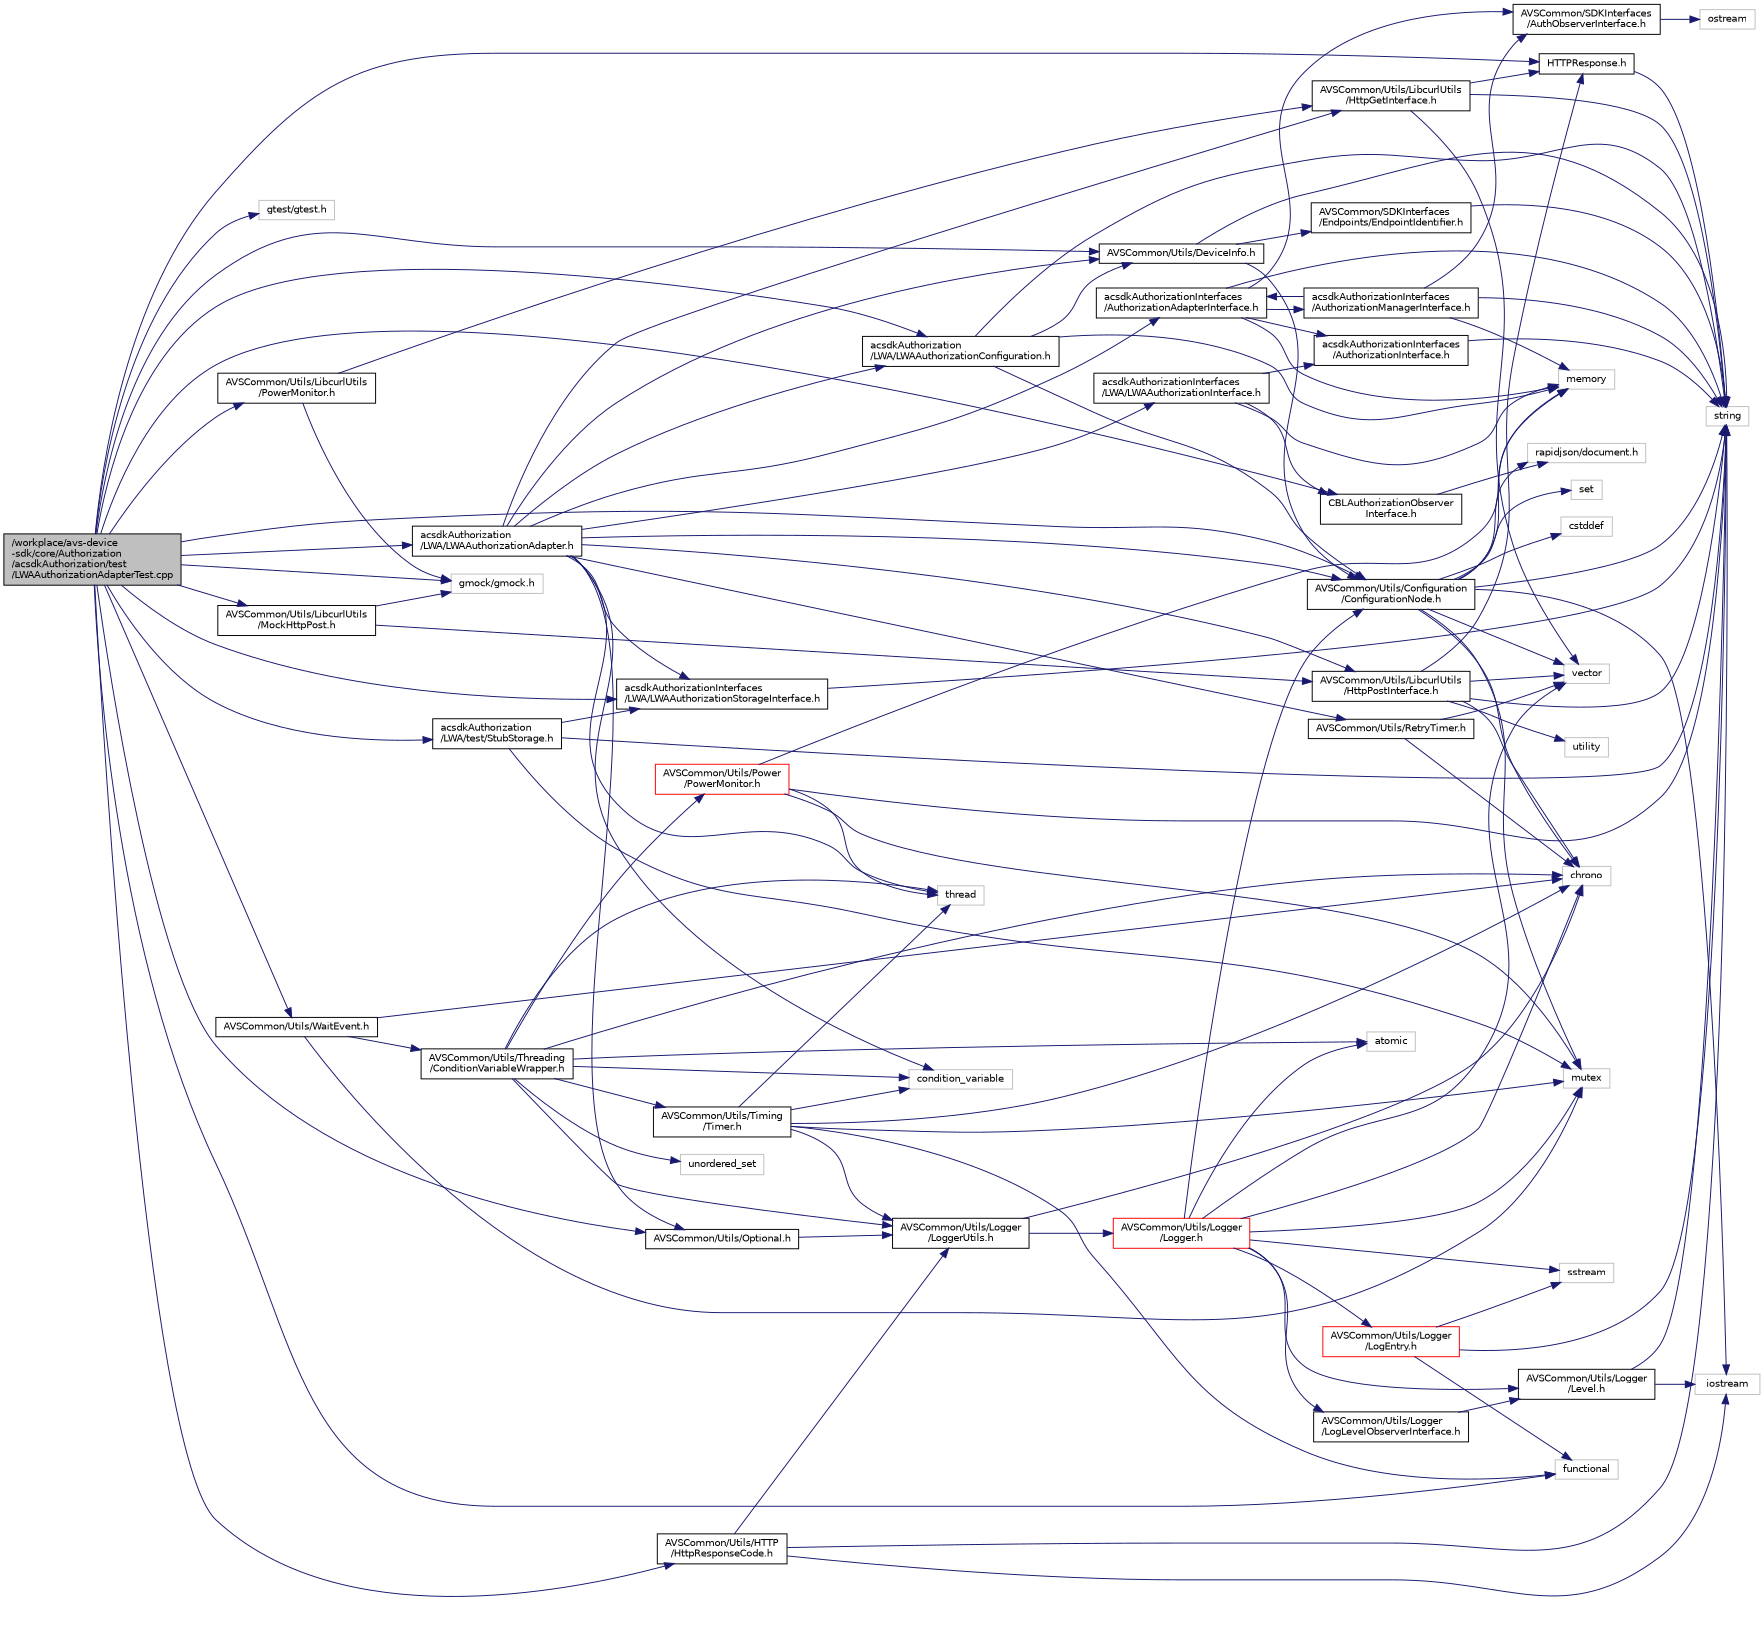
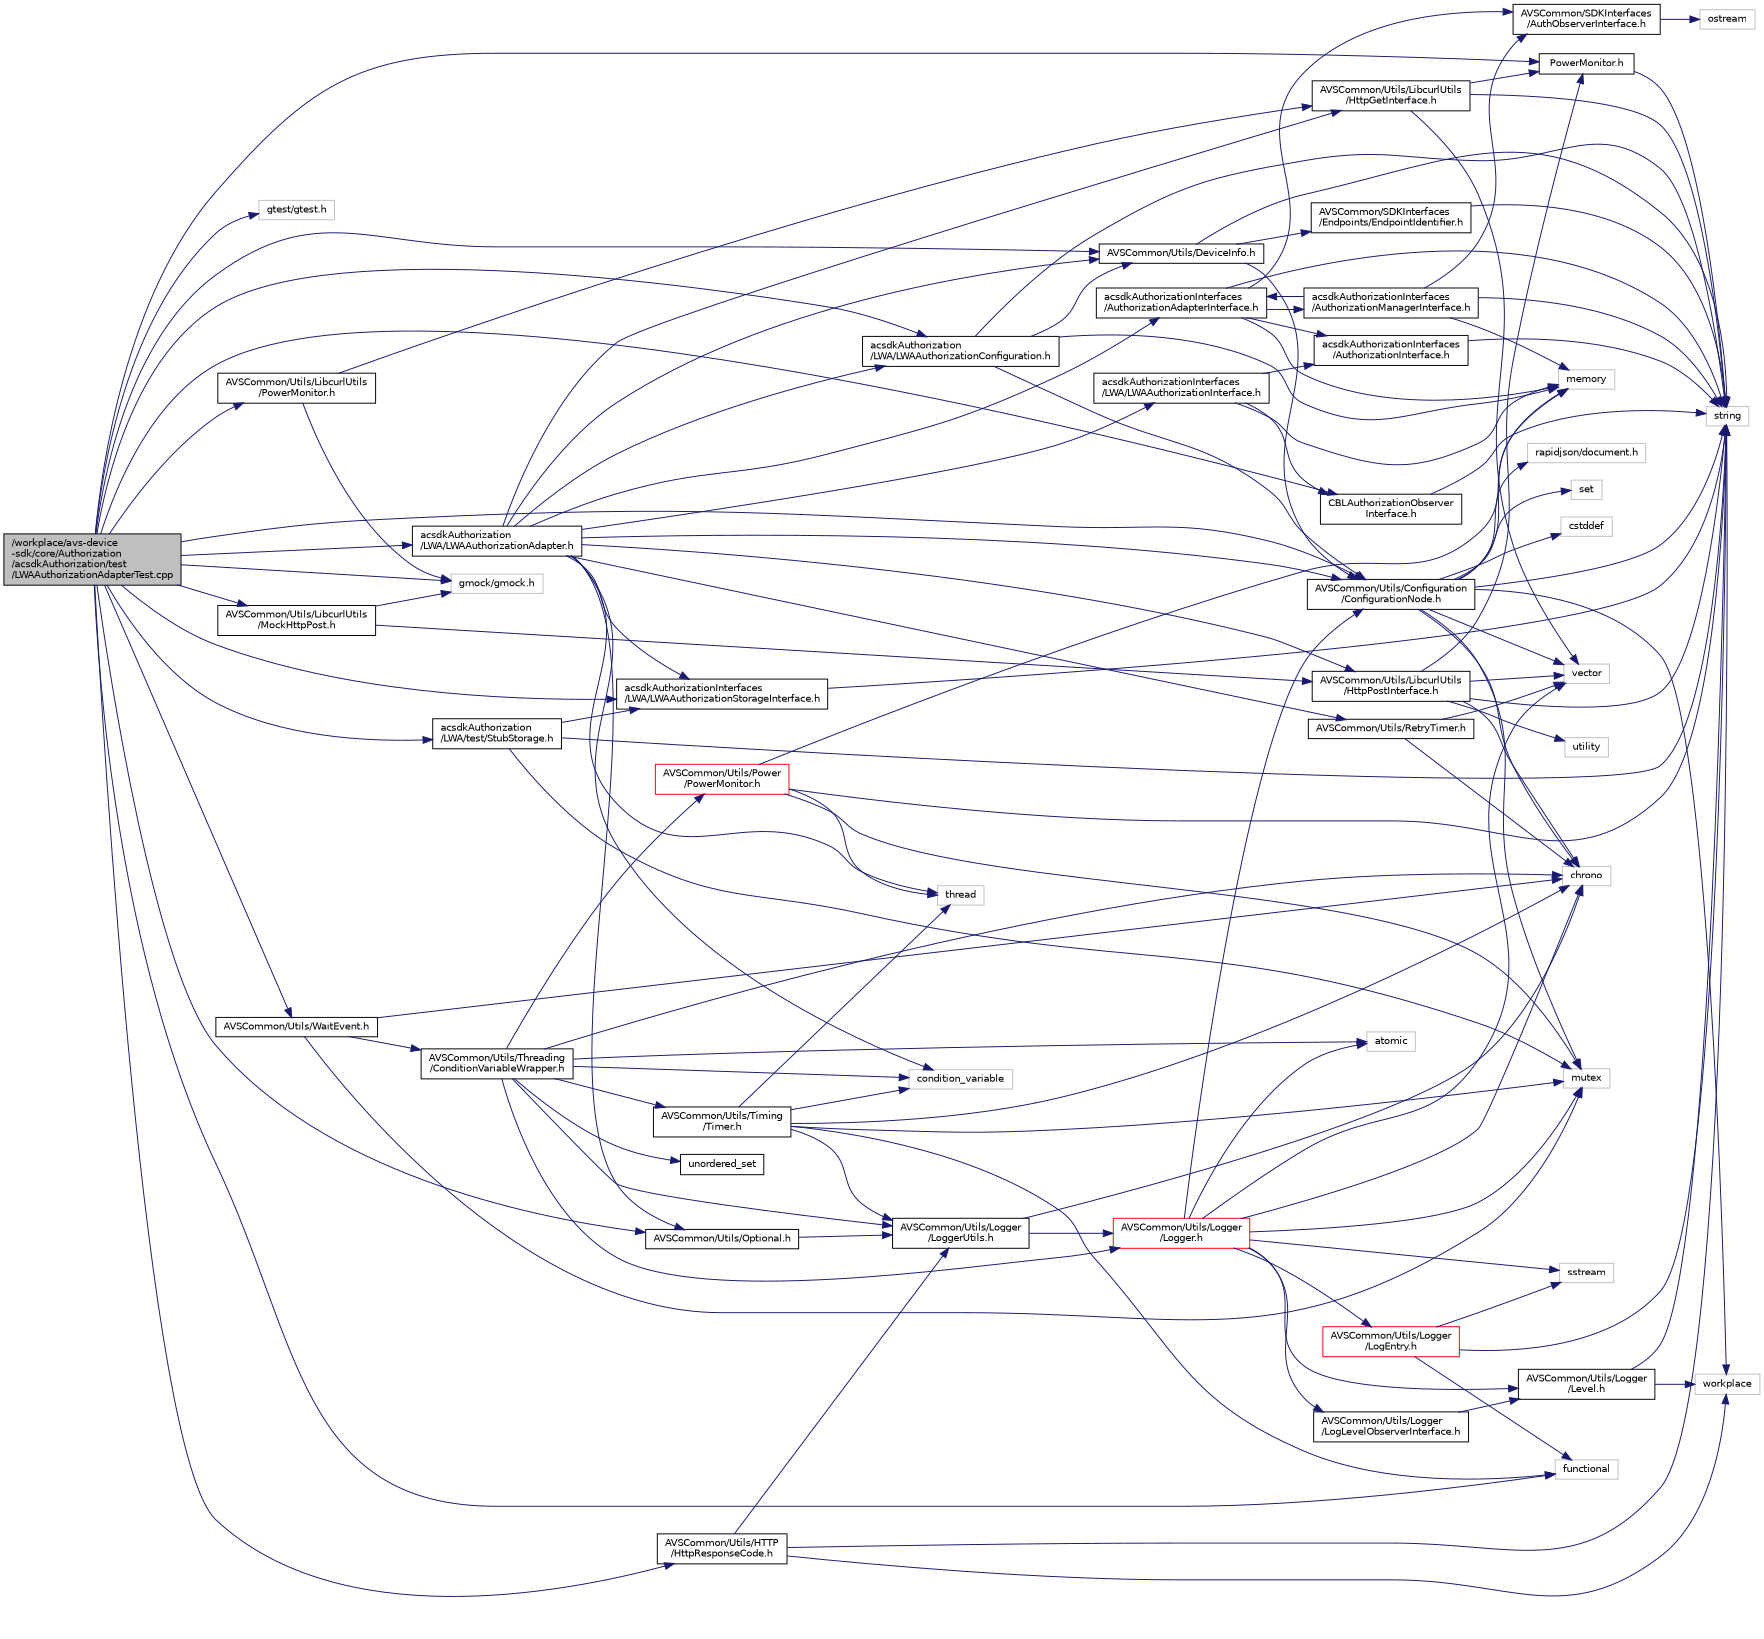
(1587, 64) -> (1587, 64)
(1487, 479) -> (1552, 422)
(684, 895) -> (754, 1281)
(722, 1165) -> (722, 1165)
(1727, 1384) -> (1727, 1384)
